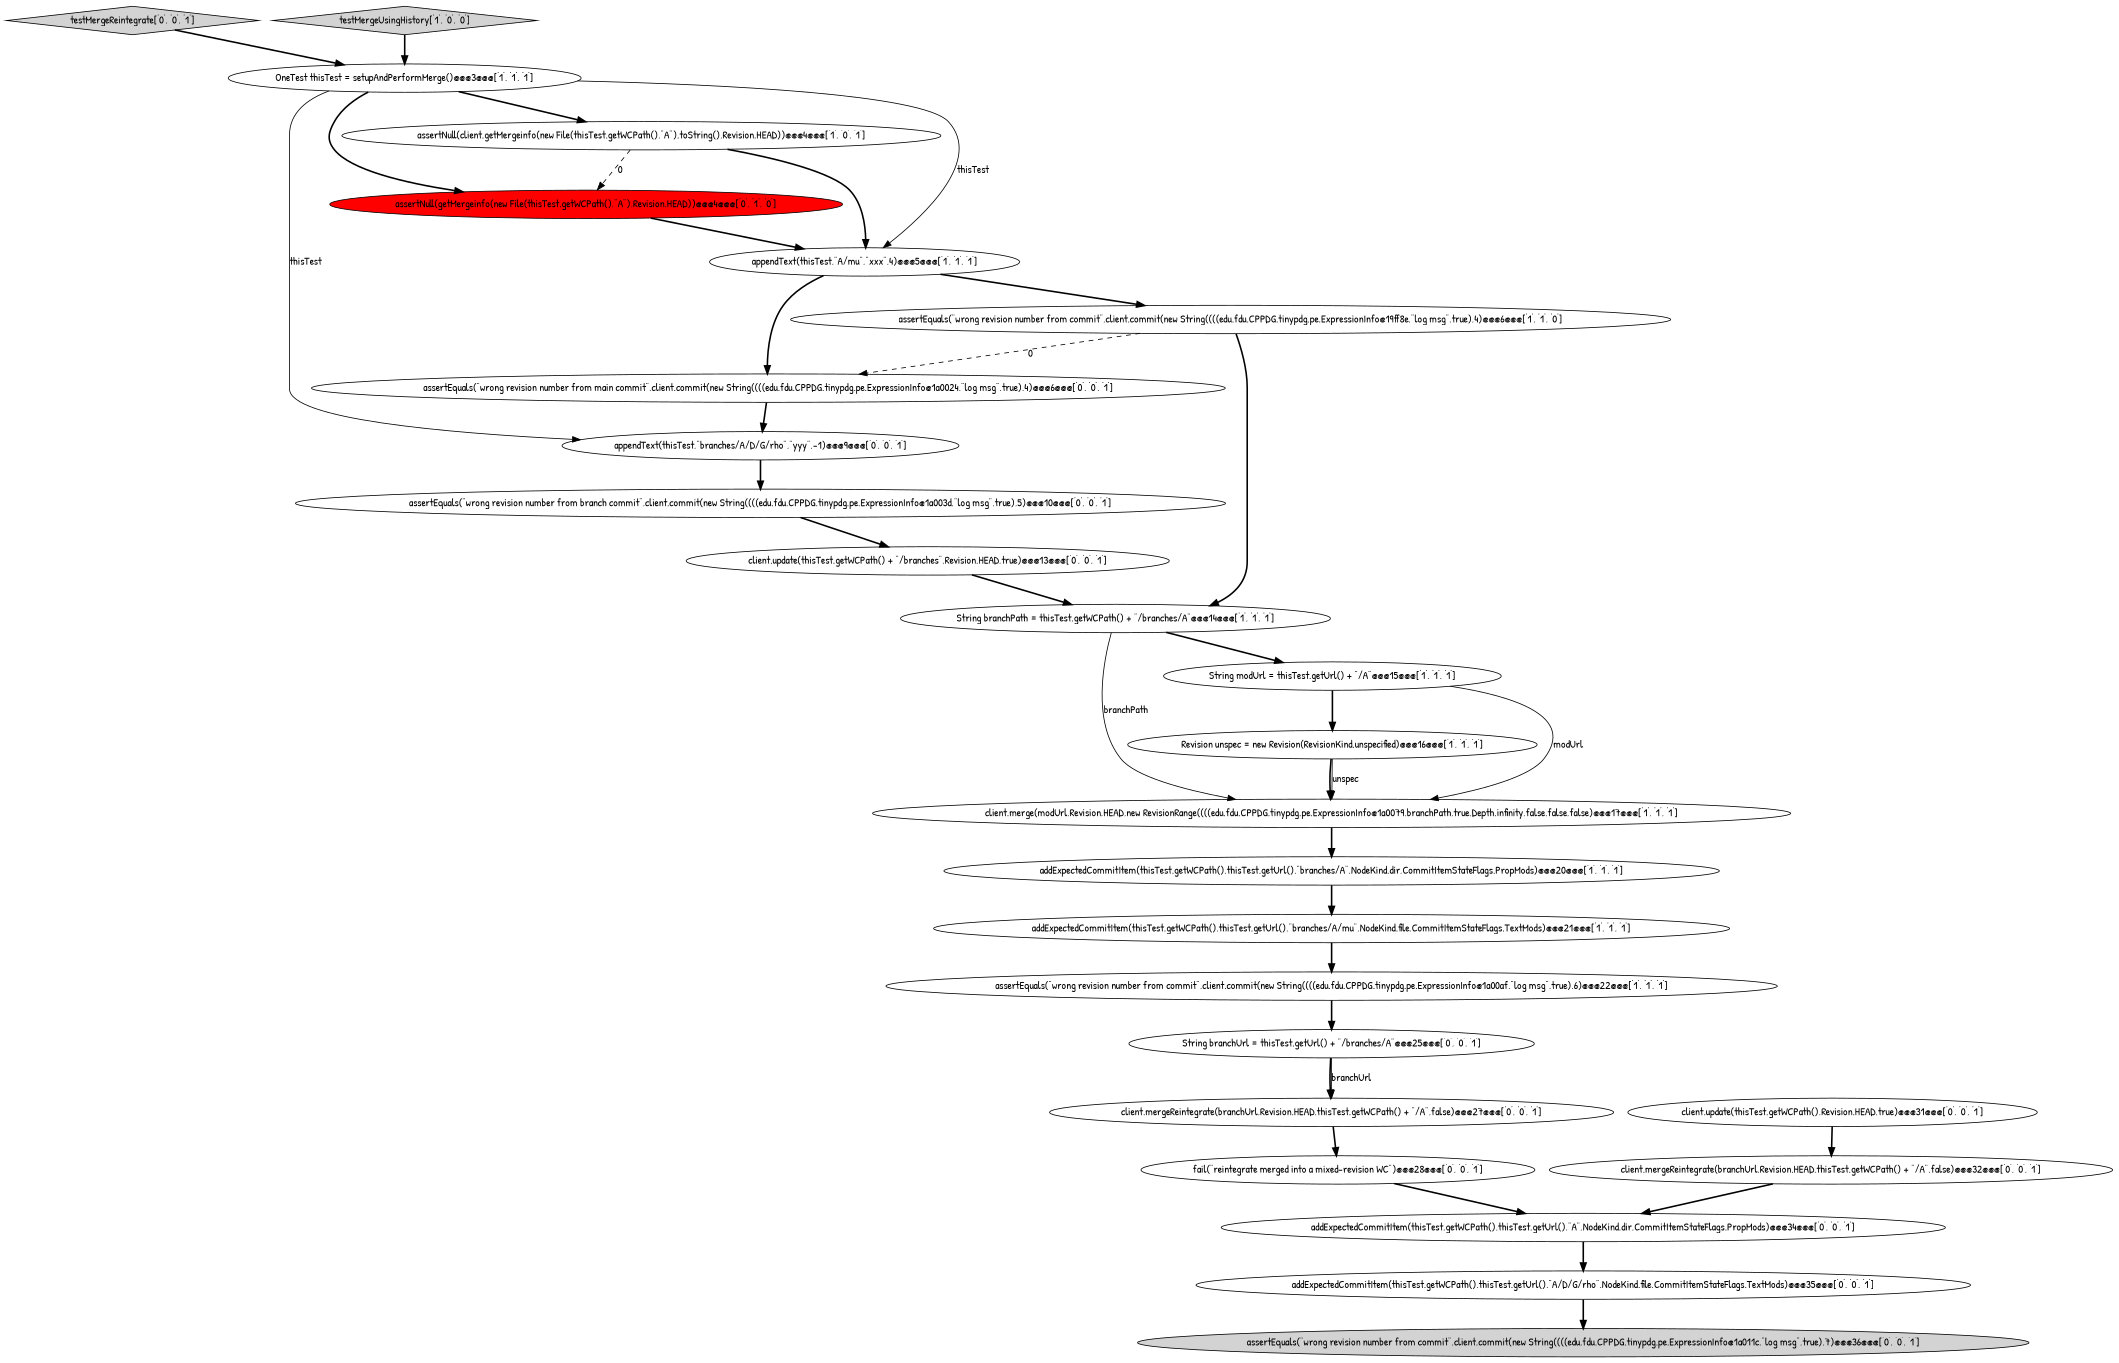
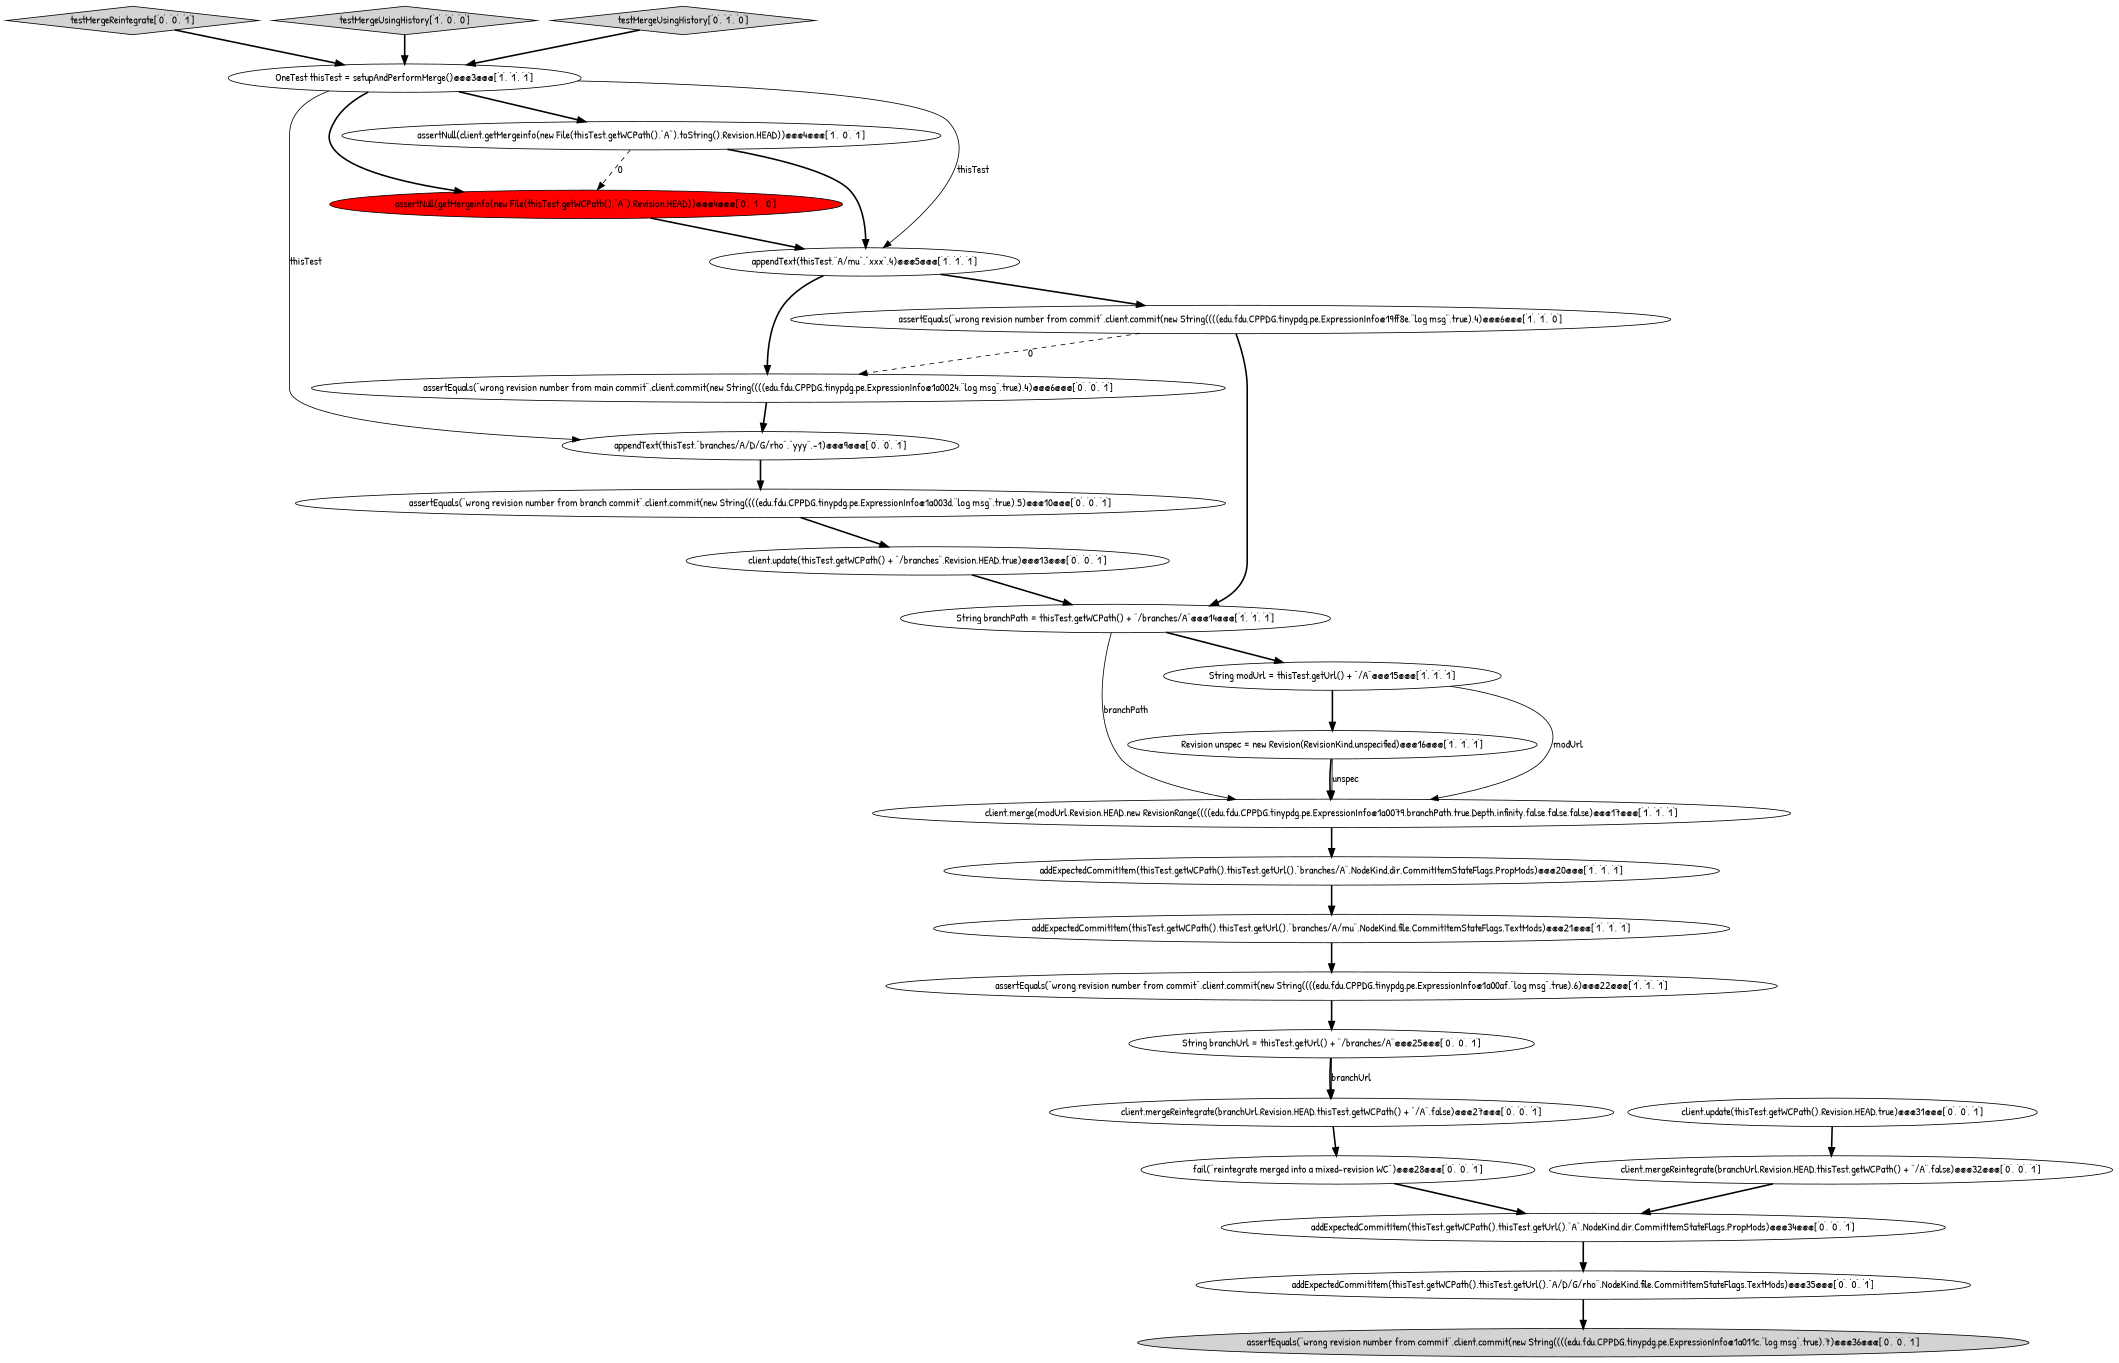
none -> (683, 21)
